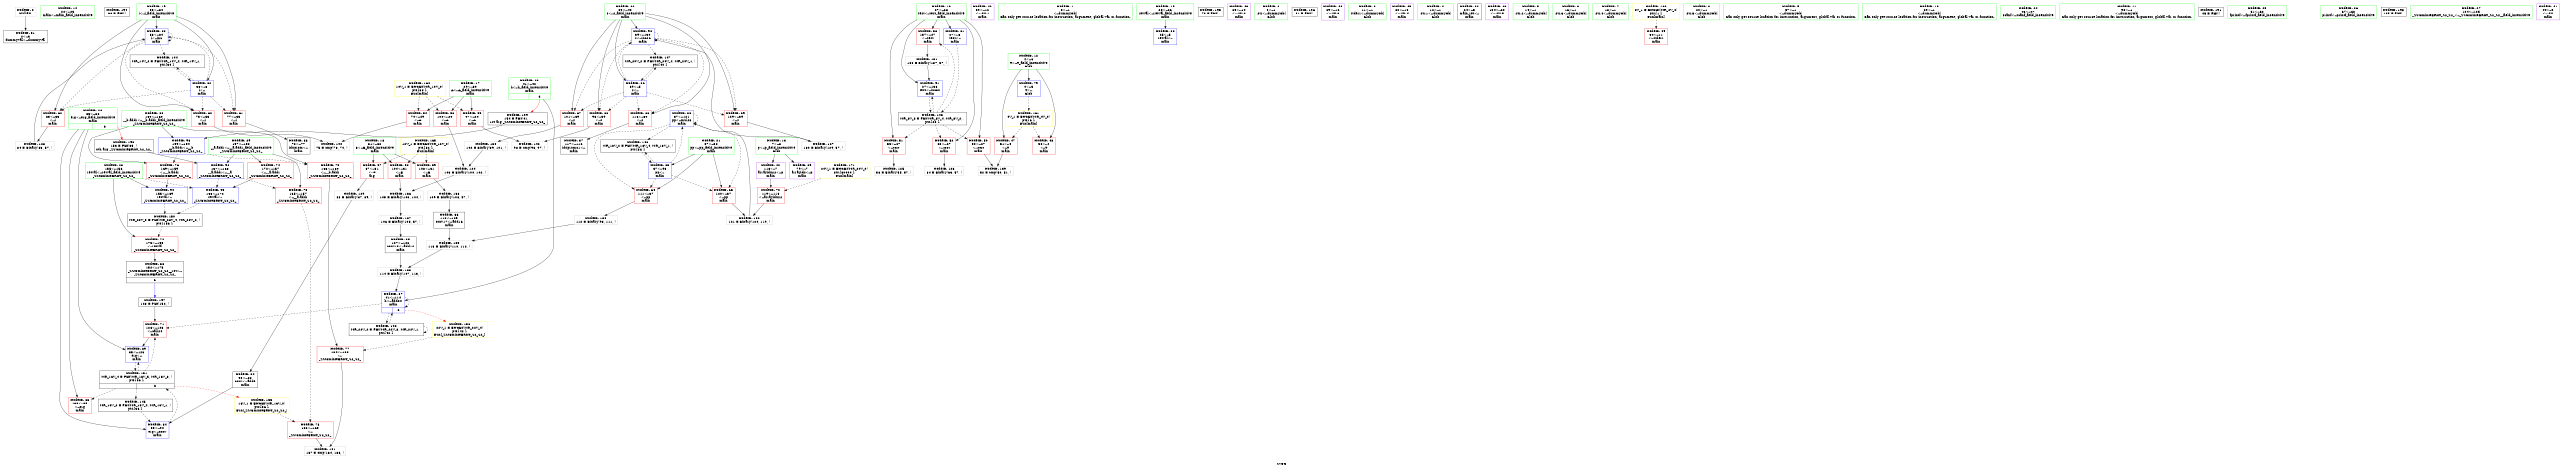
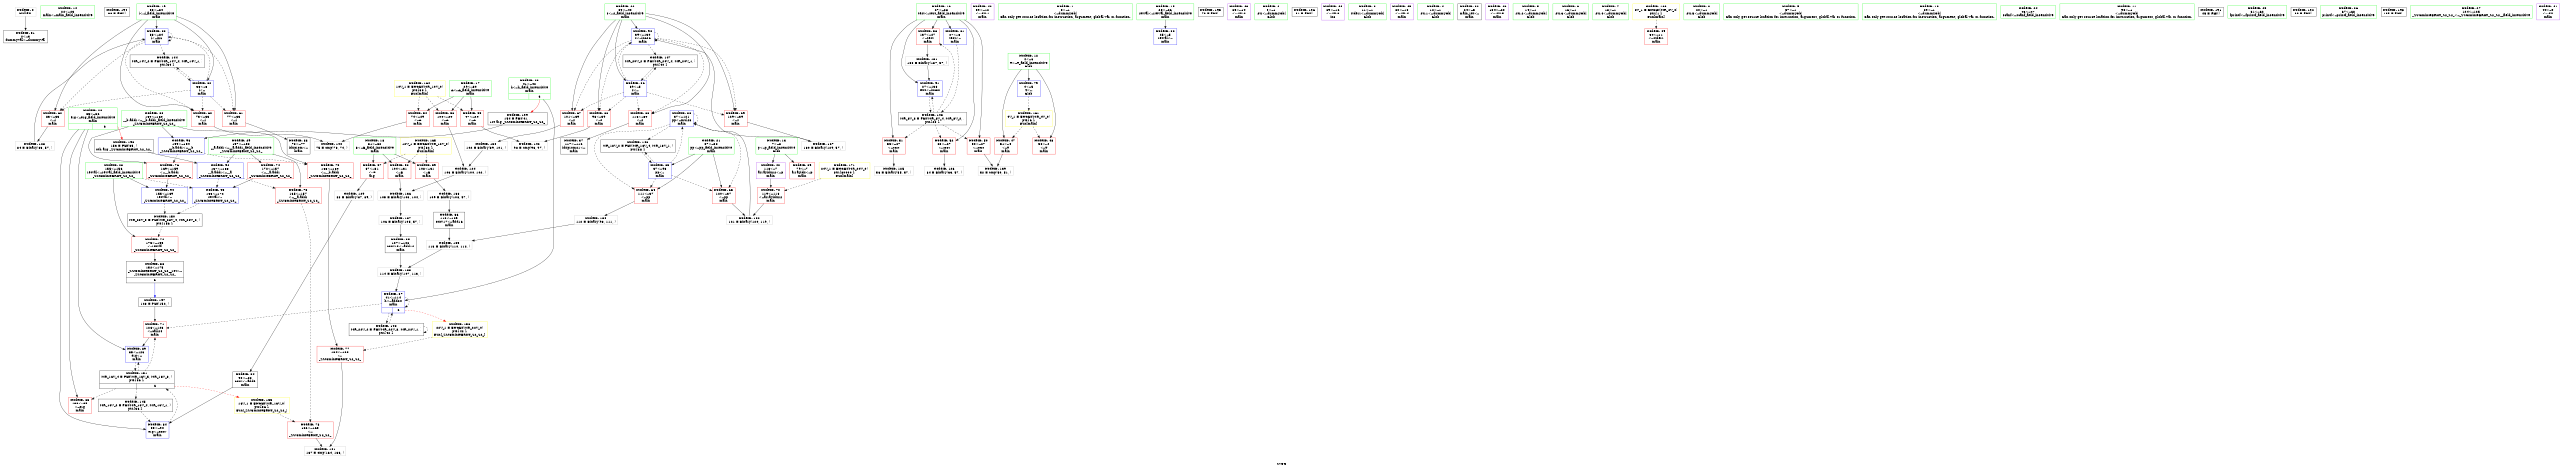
none -> (2304, 12)
(1333, 17) -> (1333, 17)
(802, 171) -> (802, 171)
